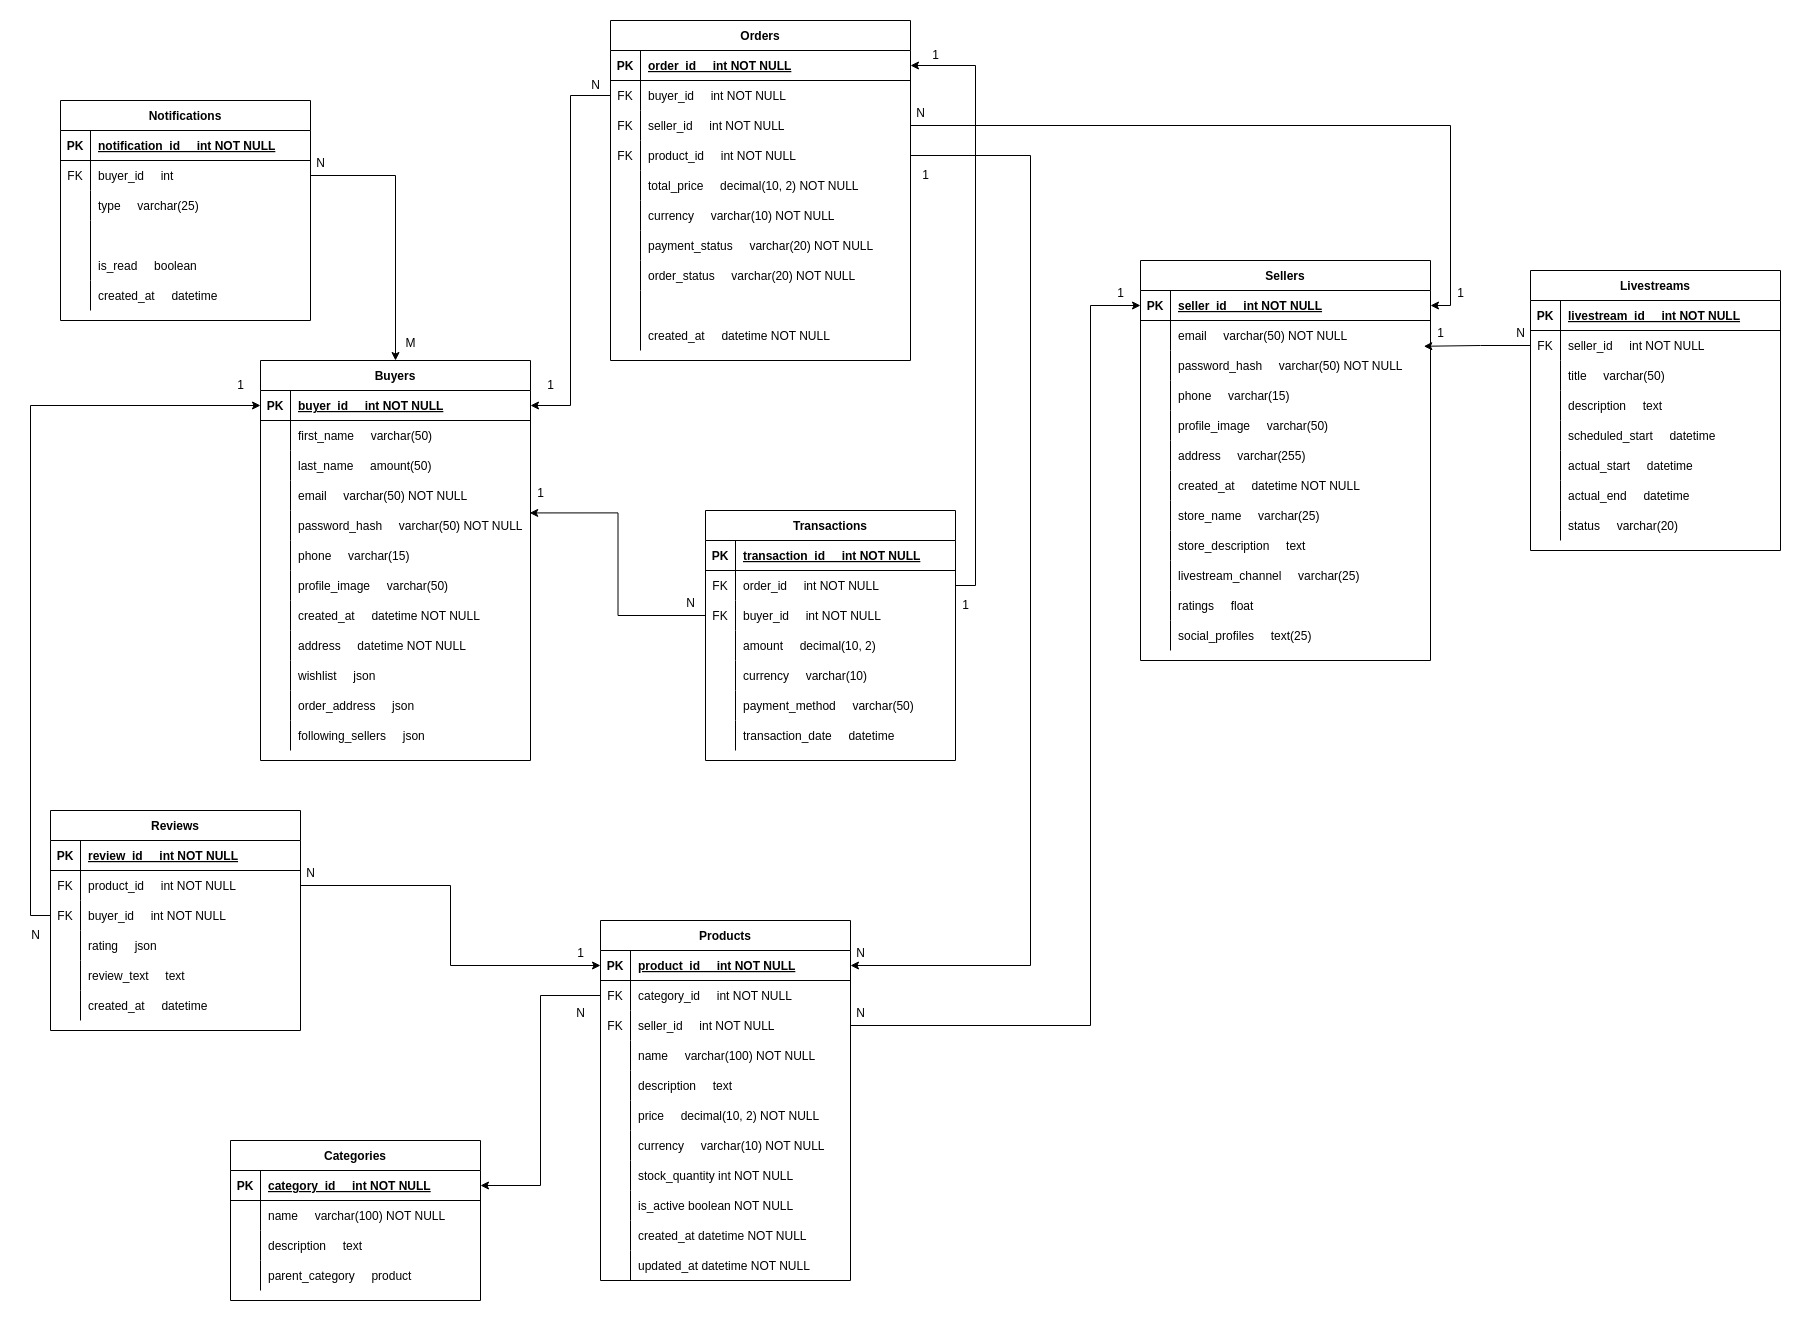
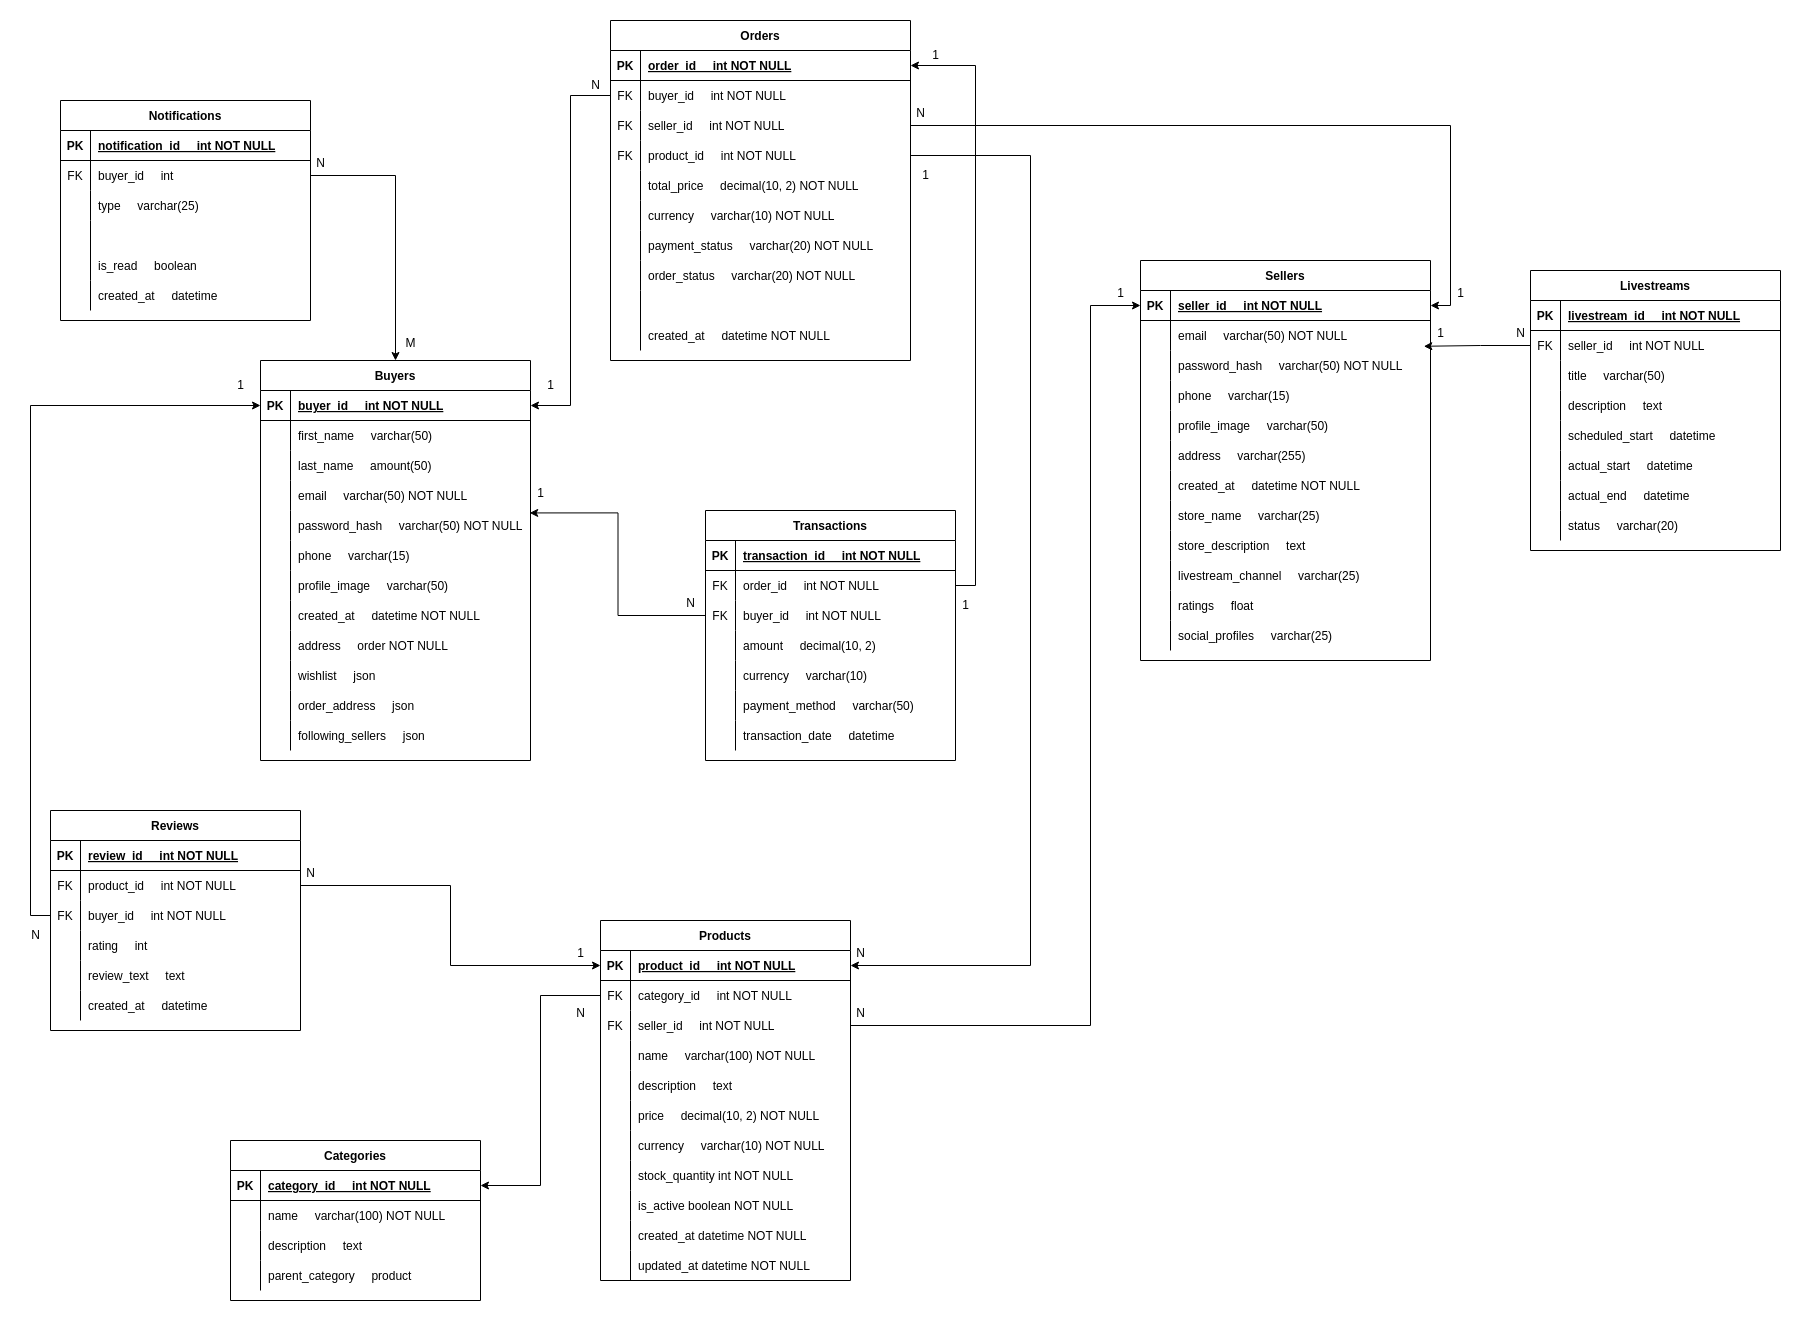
(1264, 636) -> (1274, 636)
(389, 646) -> (381, 646)
(134, 946) -> (129, 946)
